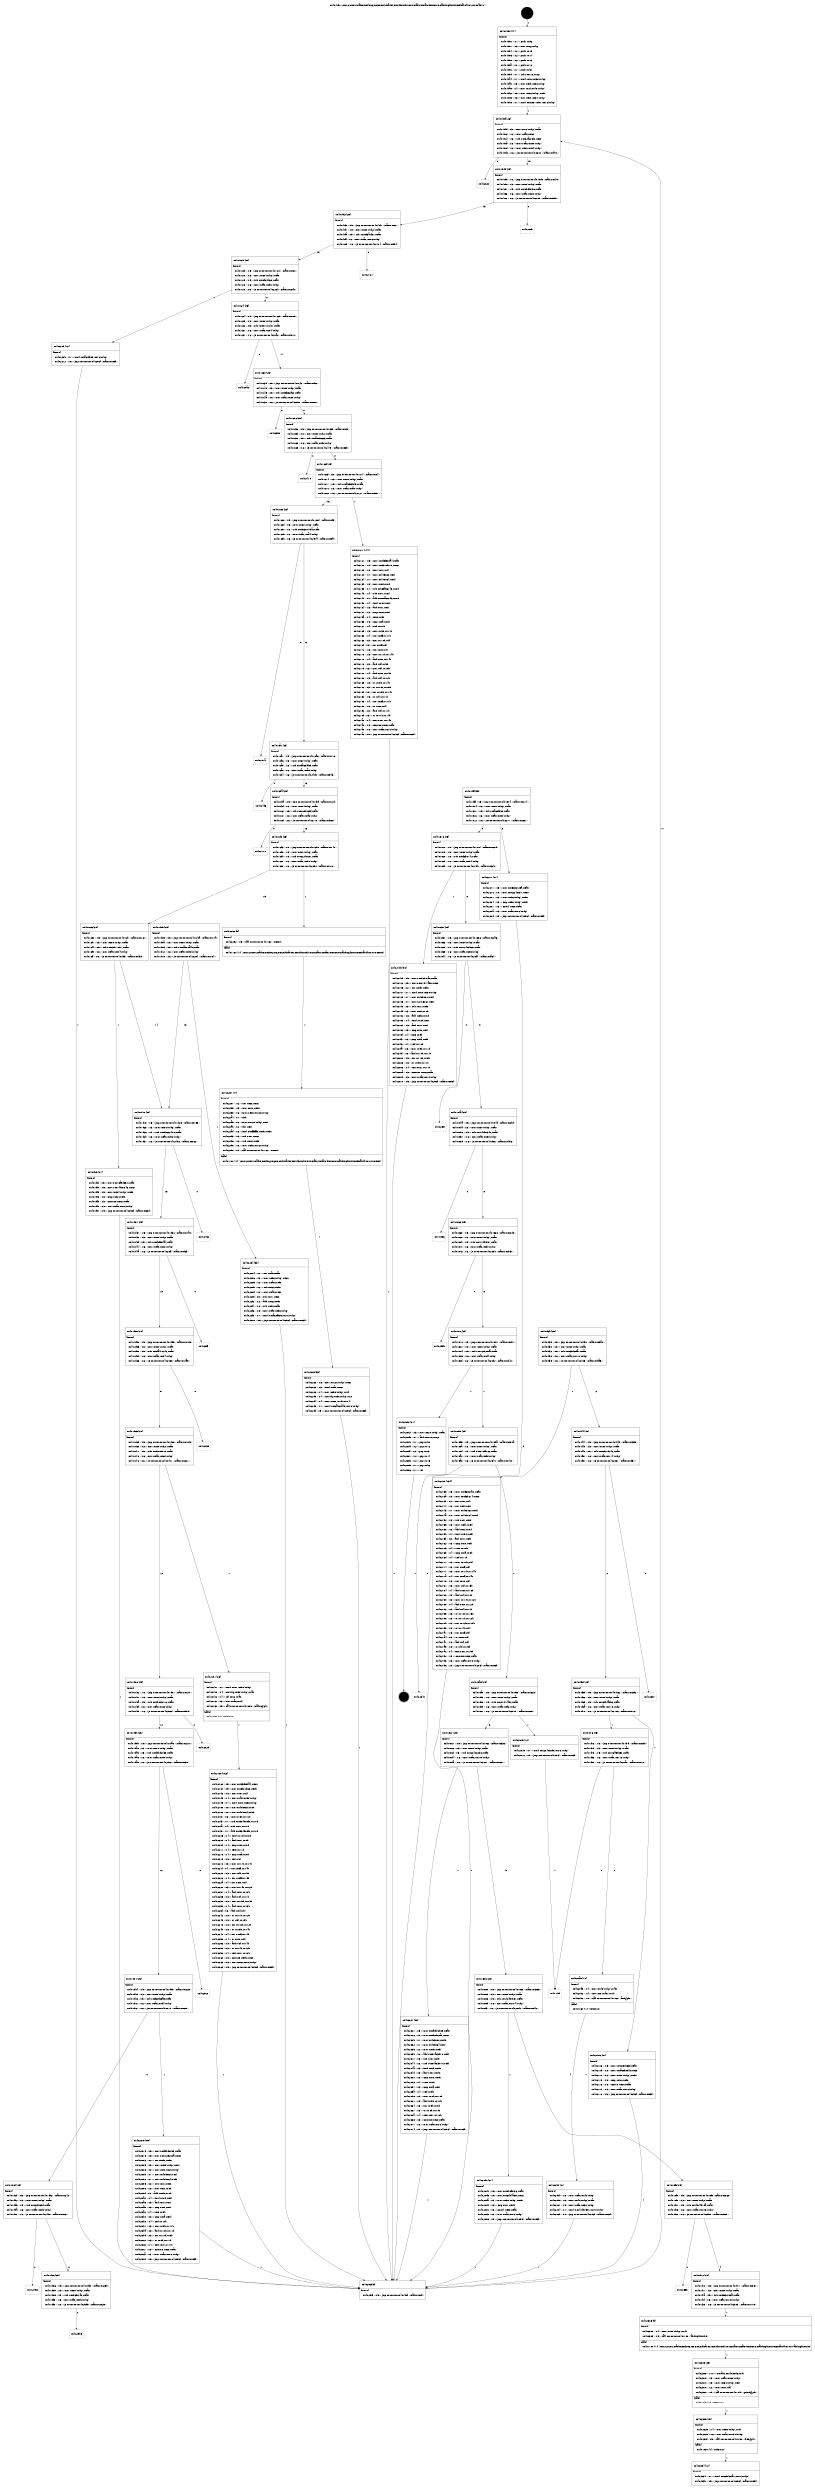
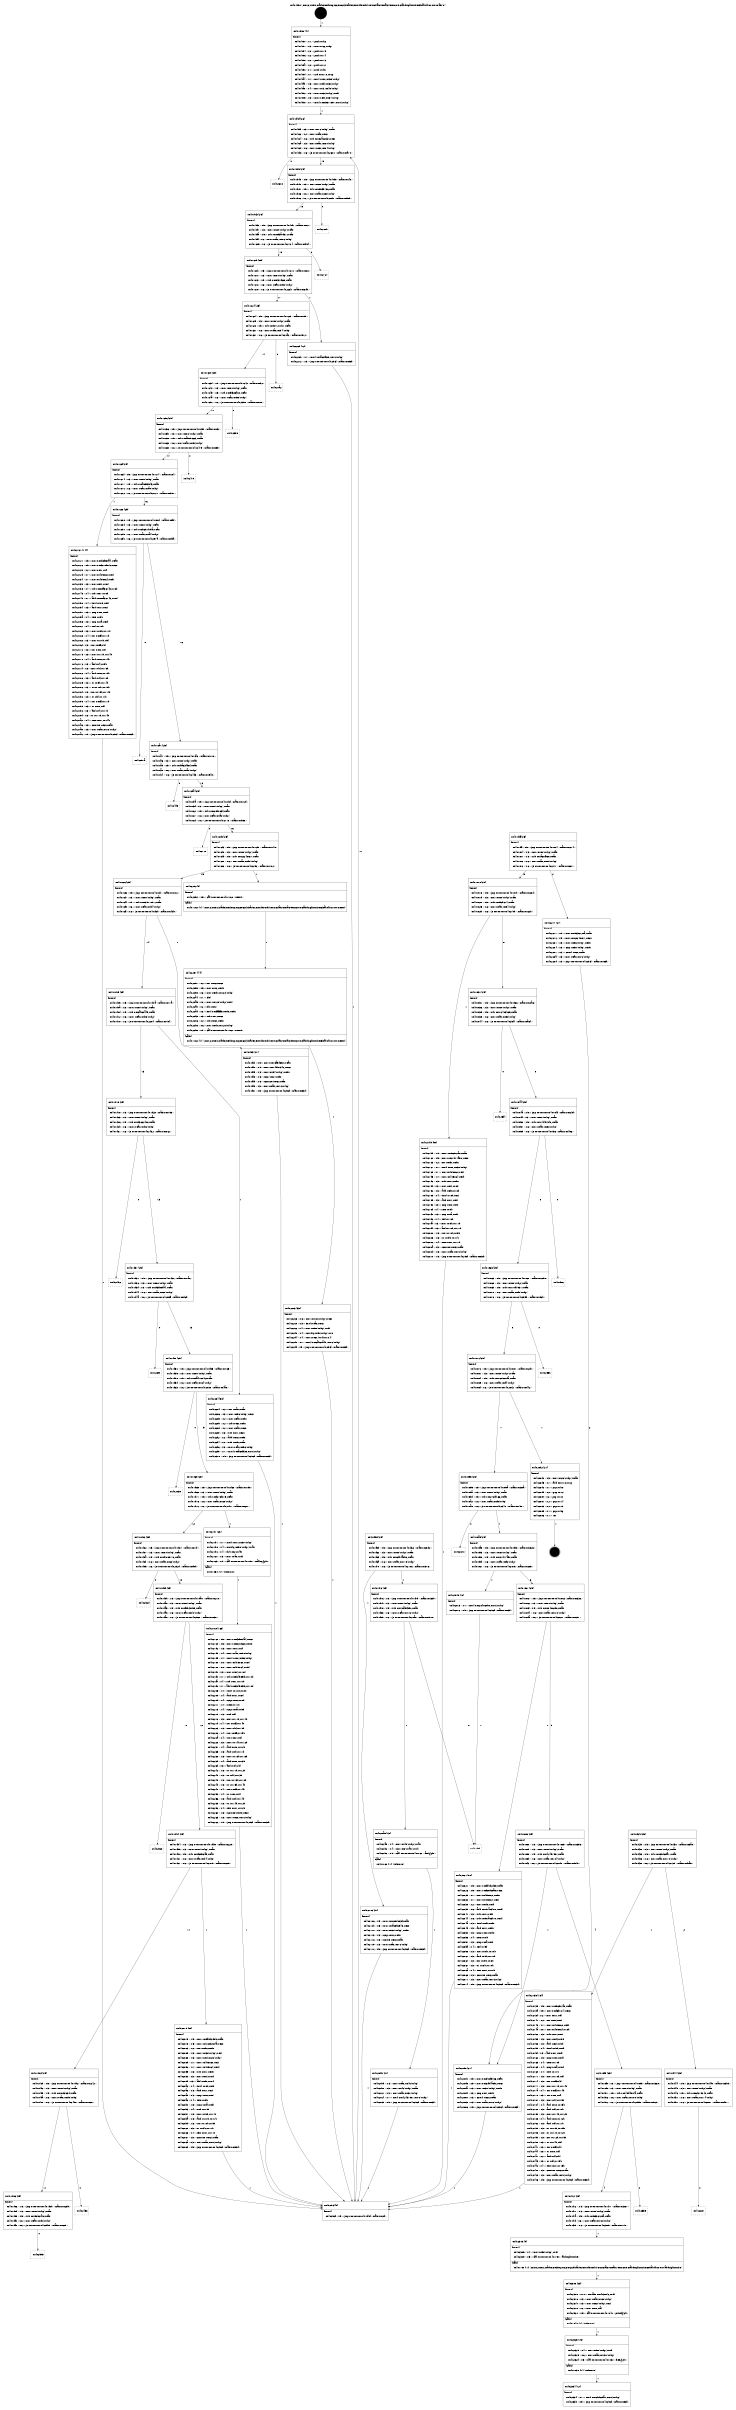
(141, 1034) -> (144, 951)
(430, 1558) -> (588, 1550)
(606, 1571) -> none
